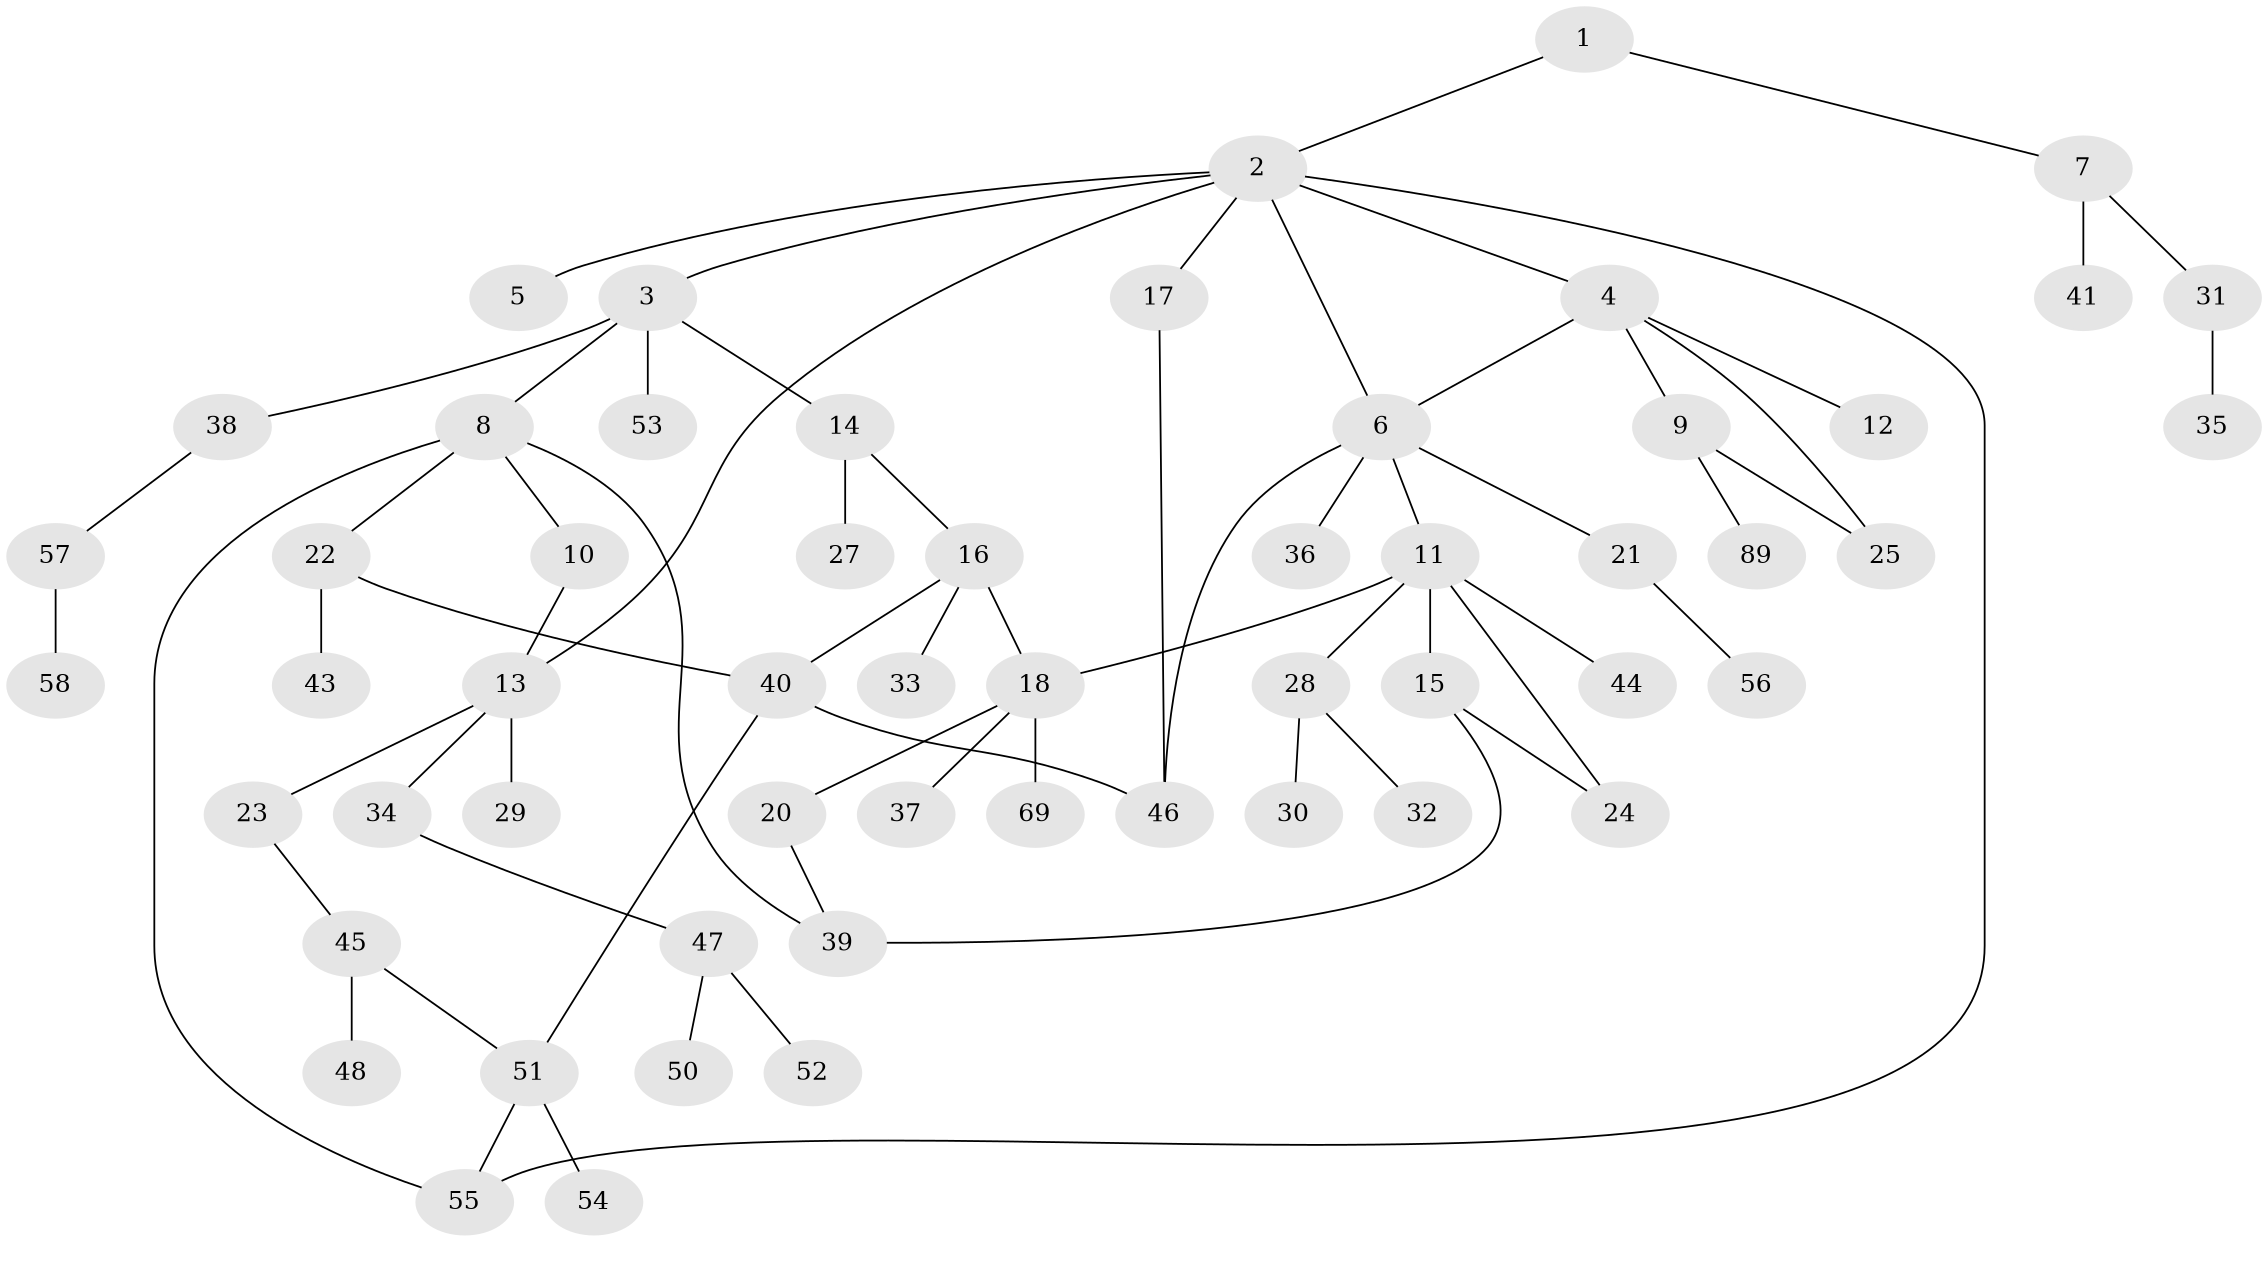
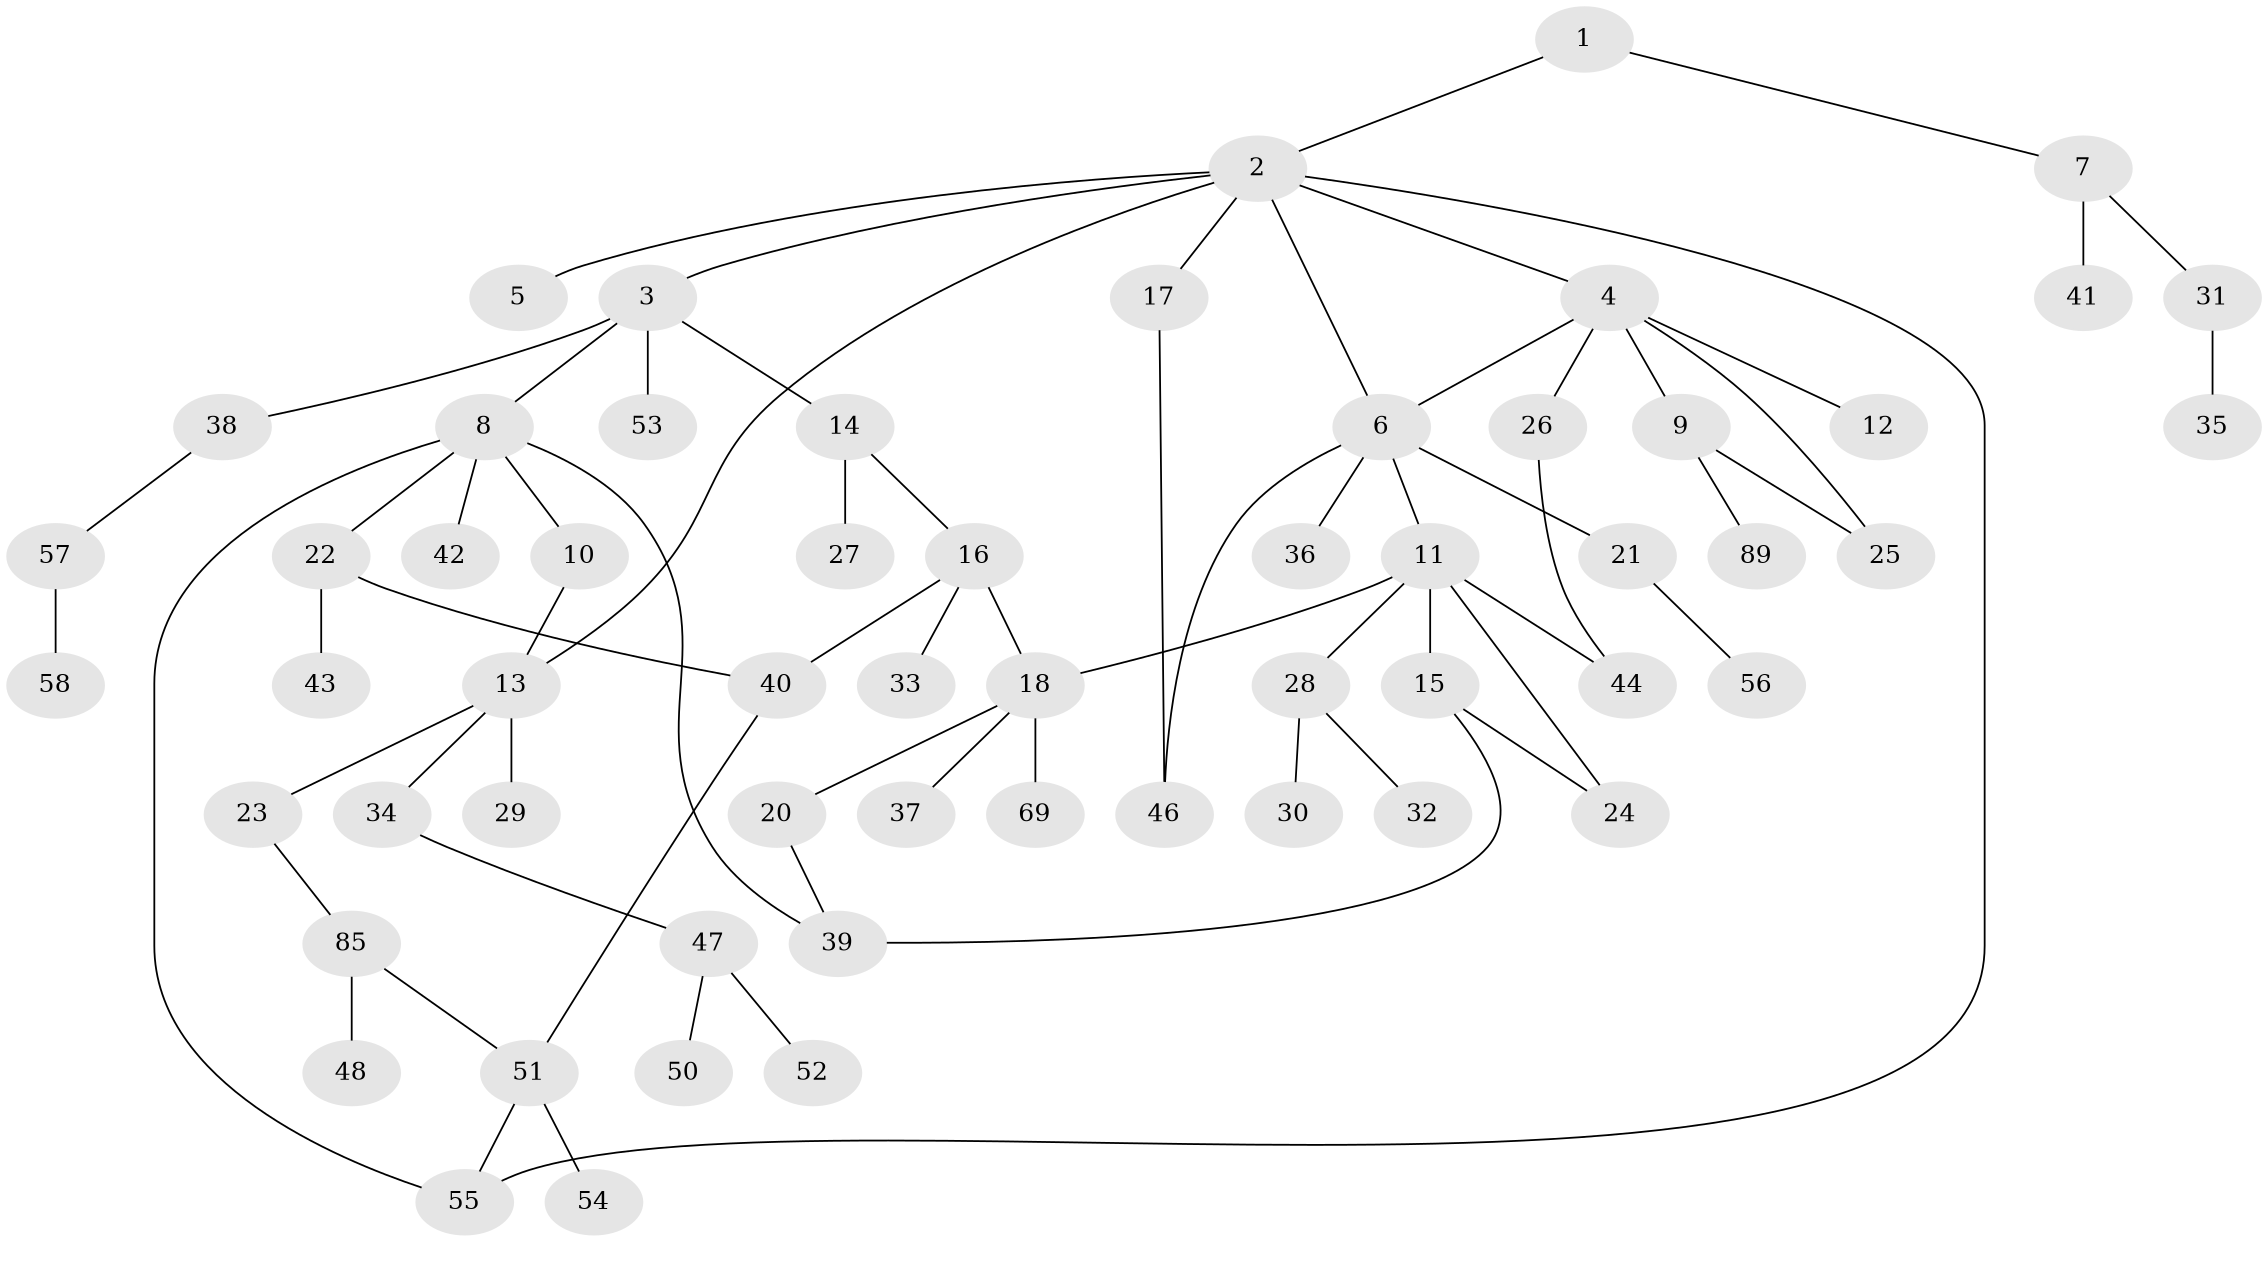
none -> (1538, 427)
none -> (450, 556)
(955, 747) -> none
(352, 944) -> (352, 944)
